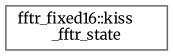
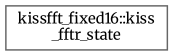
(87, 28) -> (87, 28)
